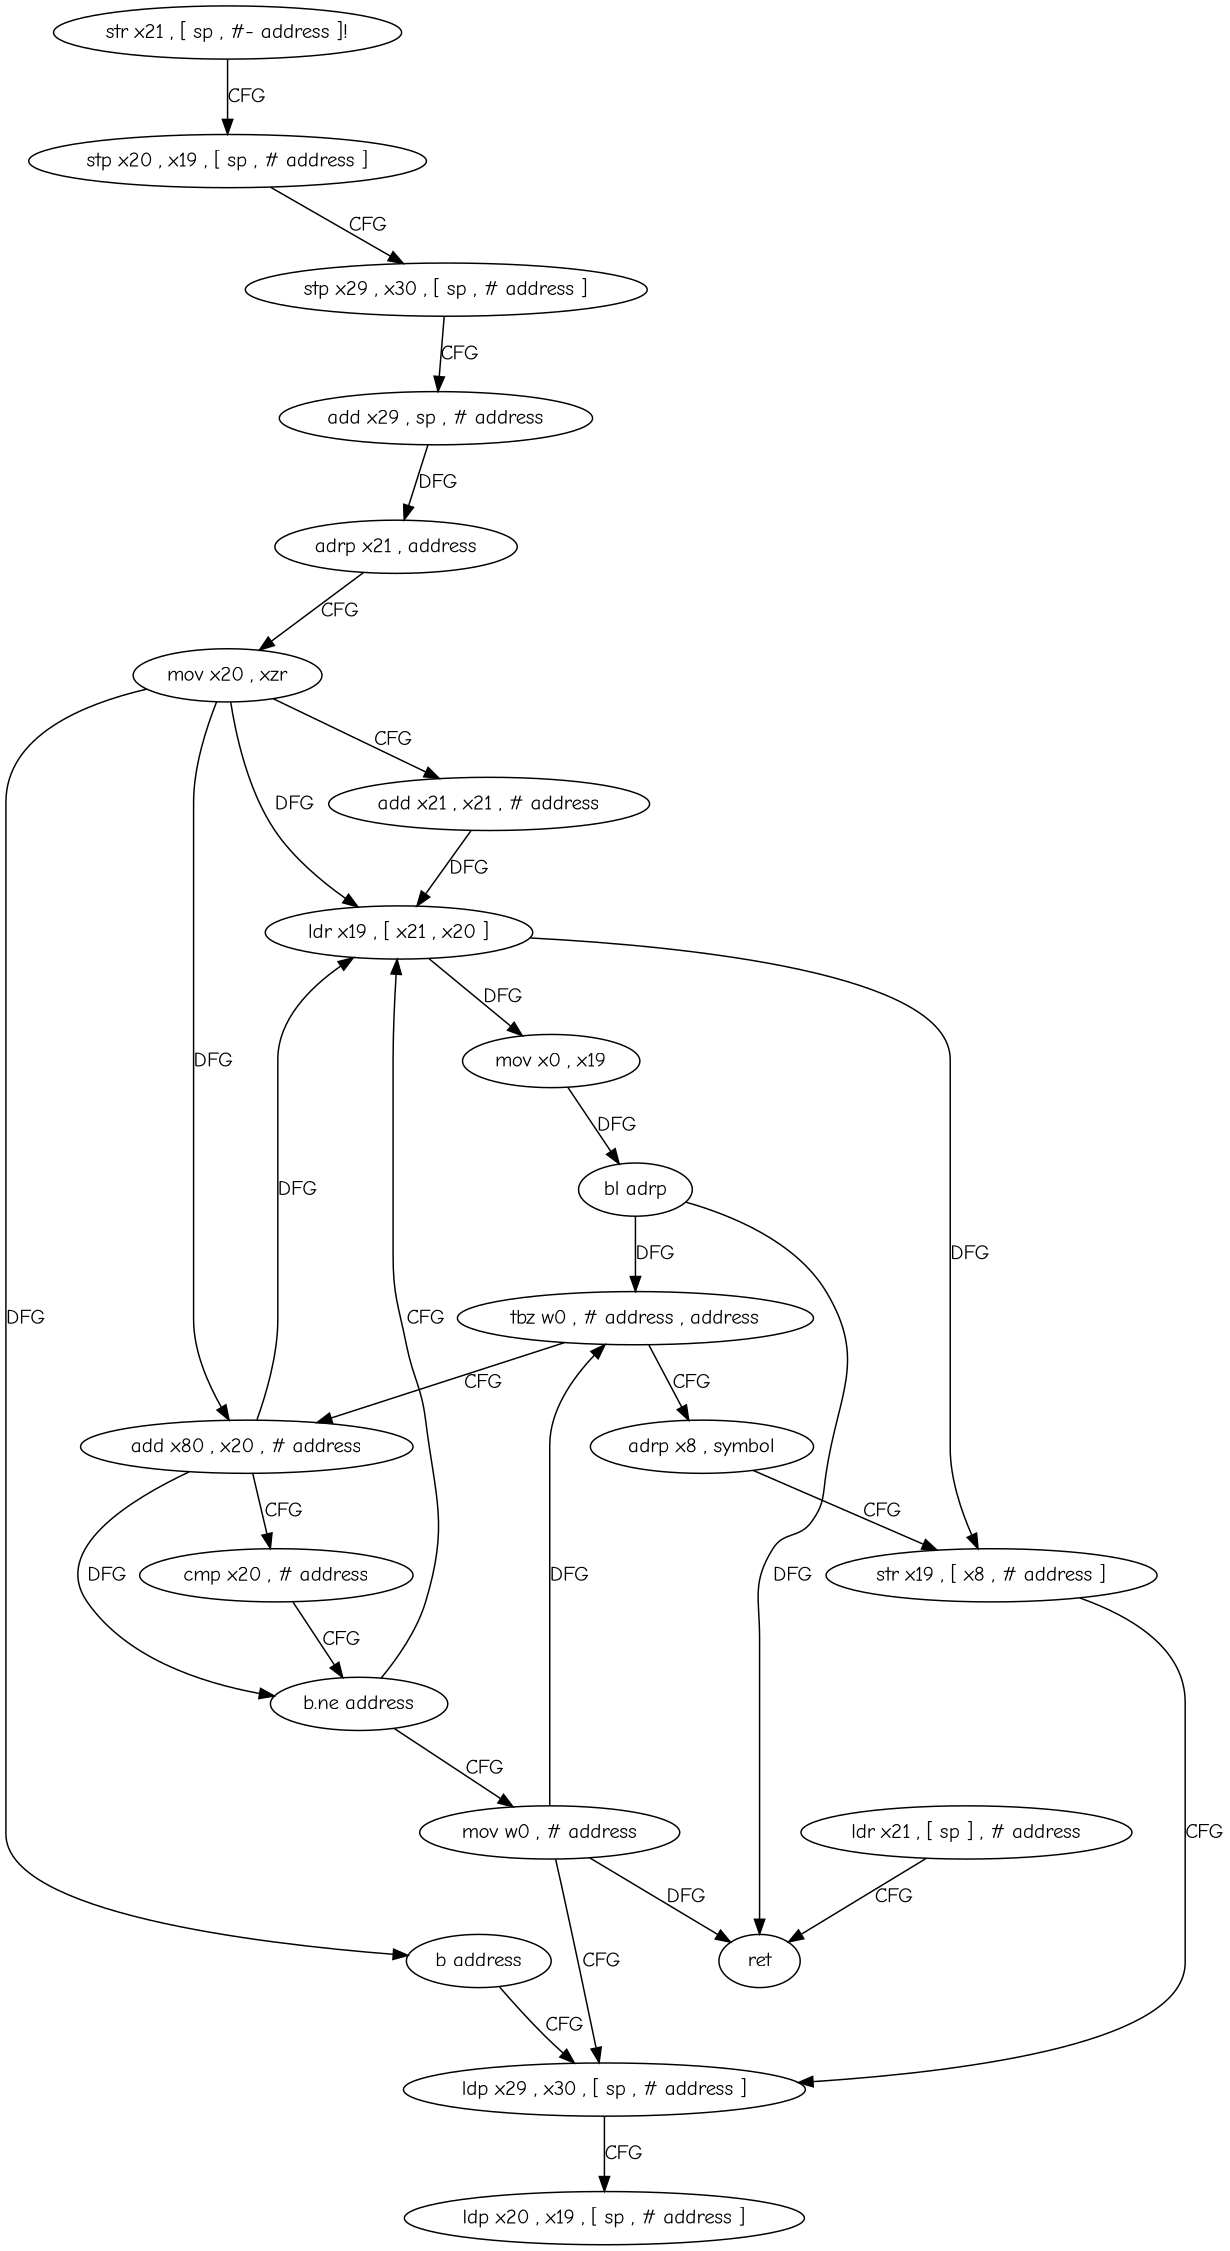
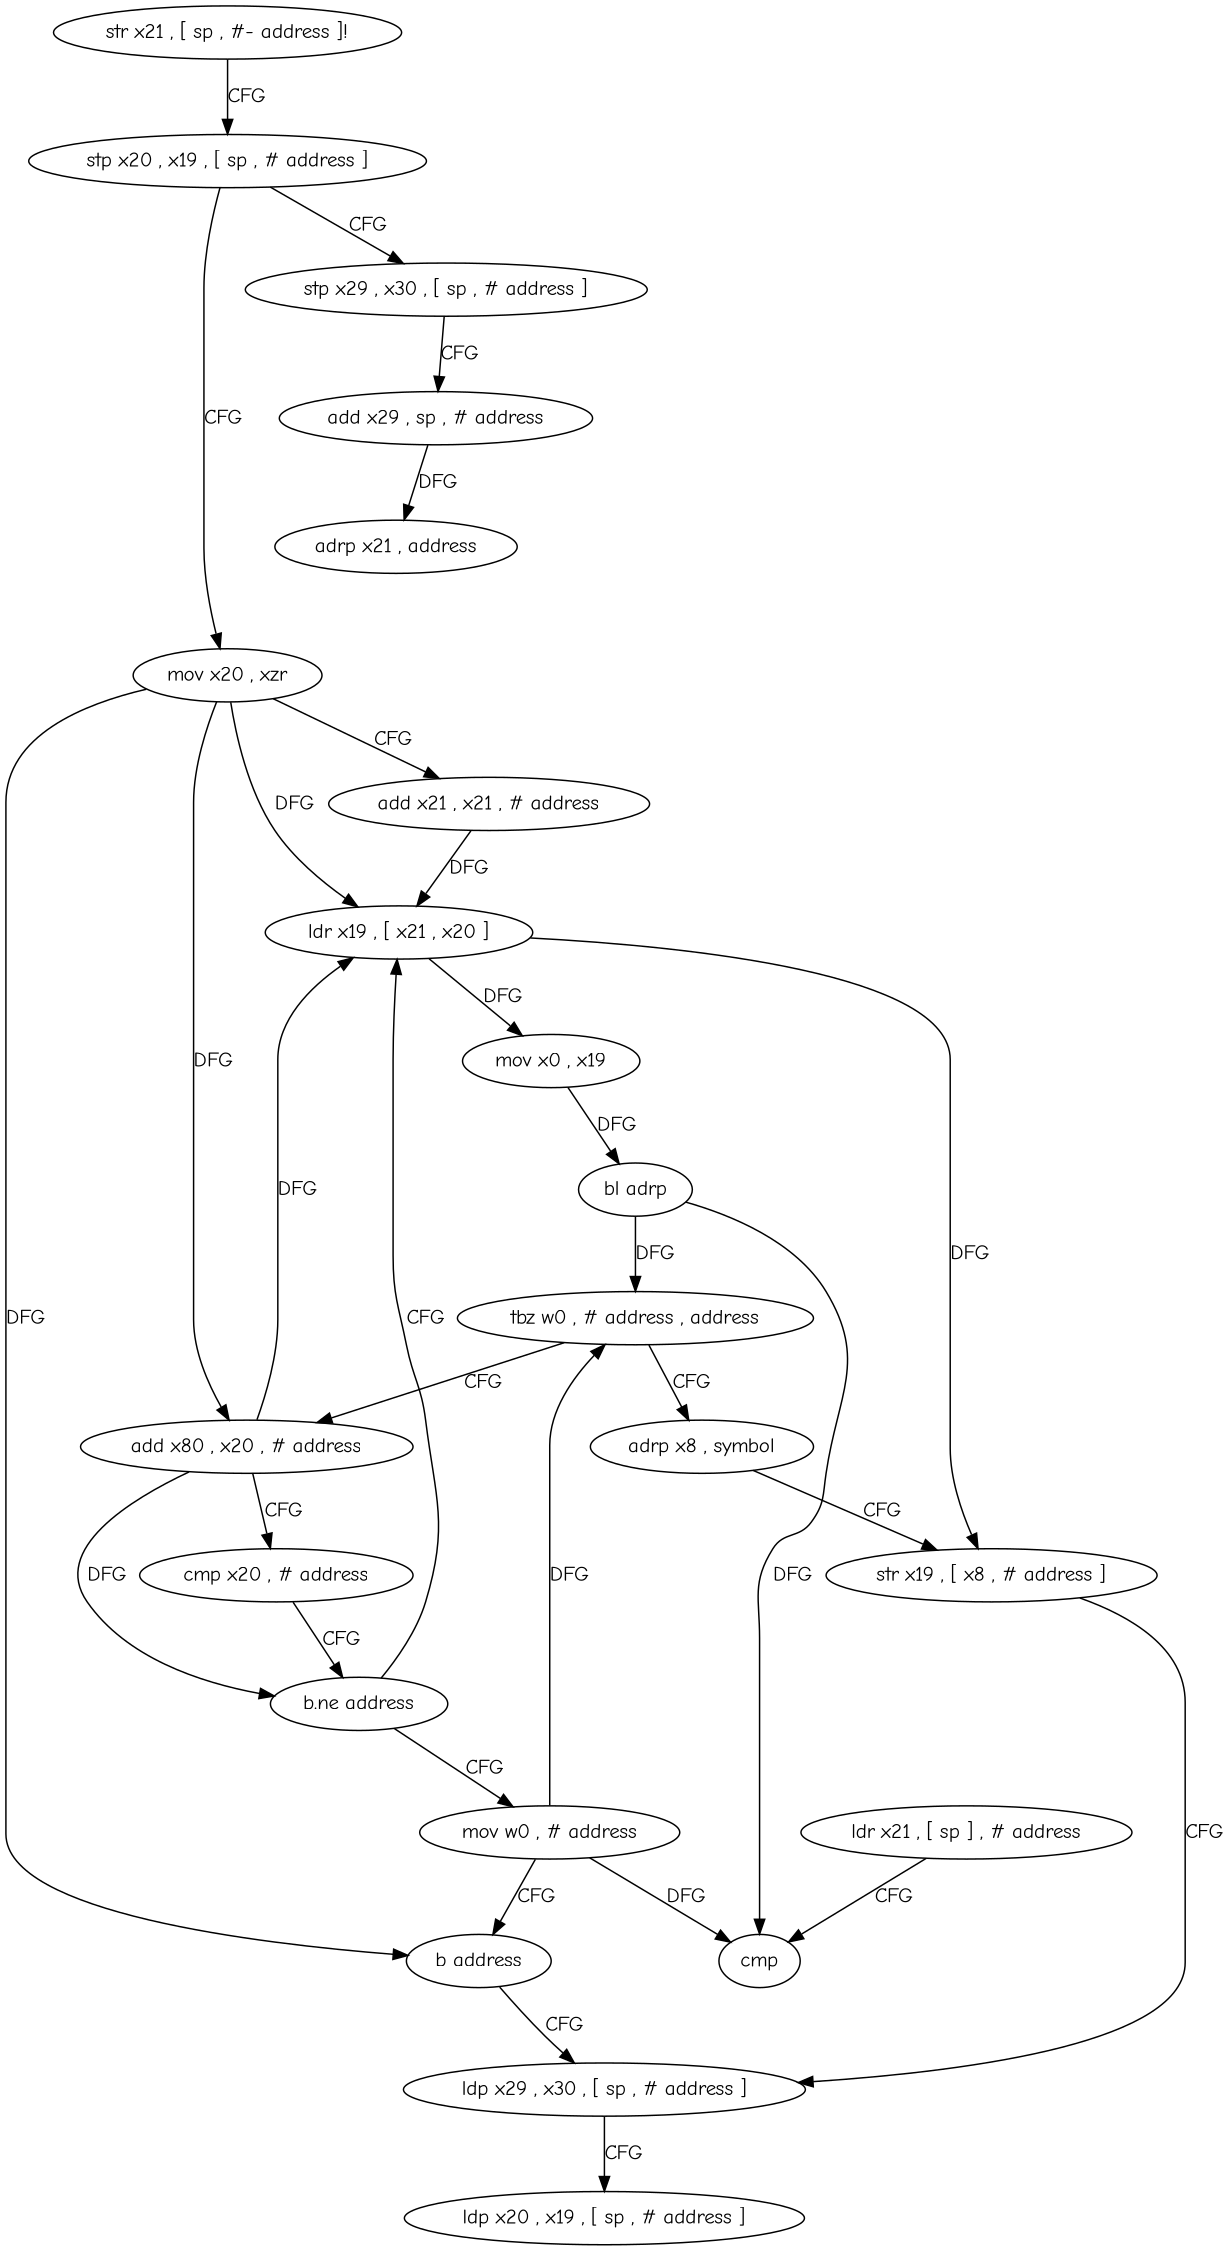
(318, 607) -> (204, 411)
(576, 1953) -> (518, 1890)
(760, 1961) -> (760, 1961)
